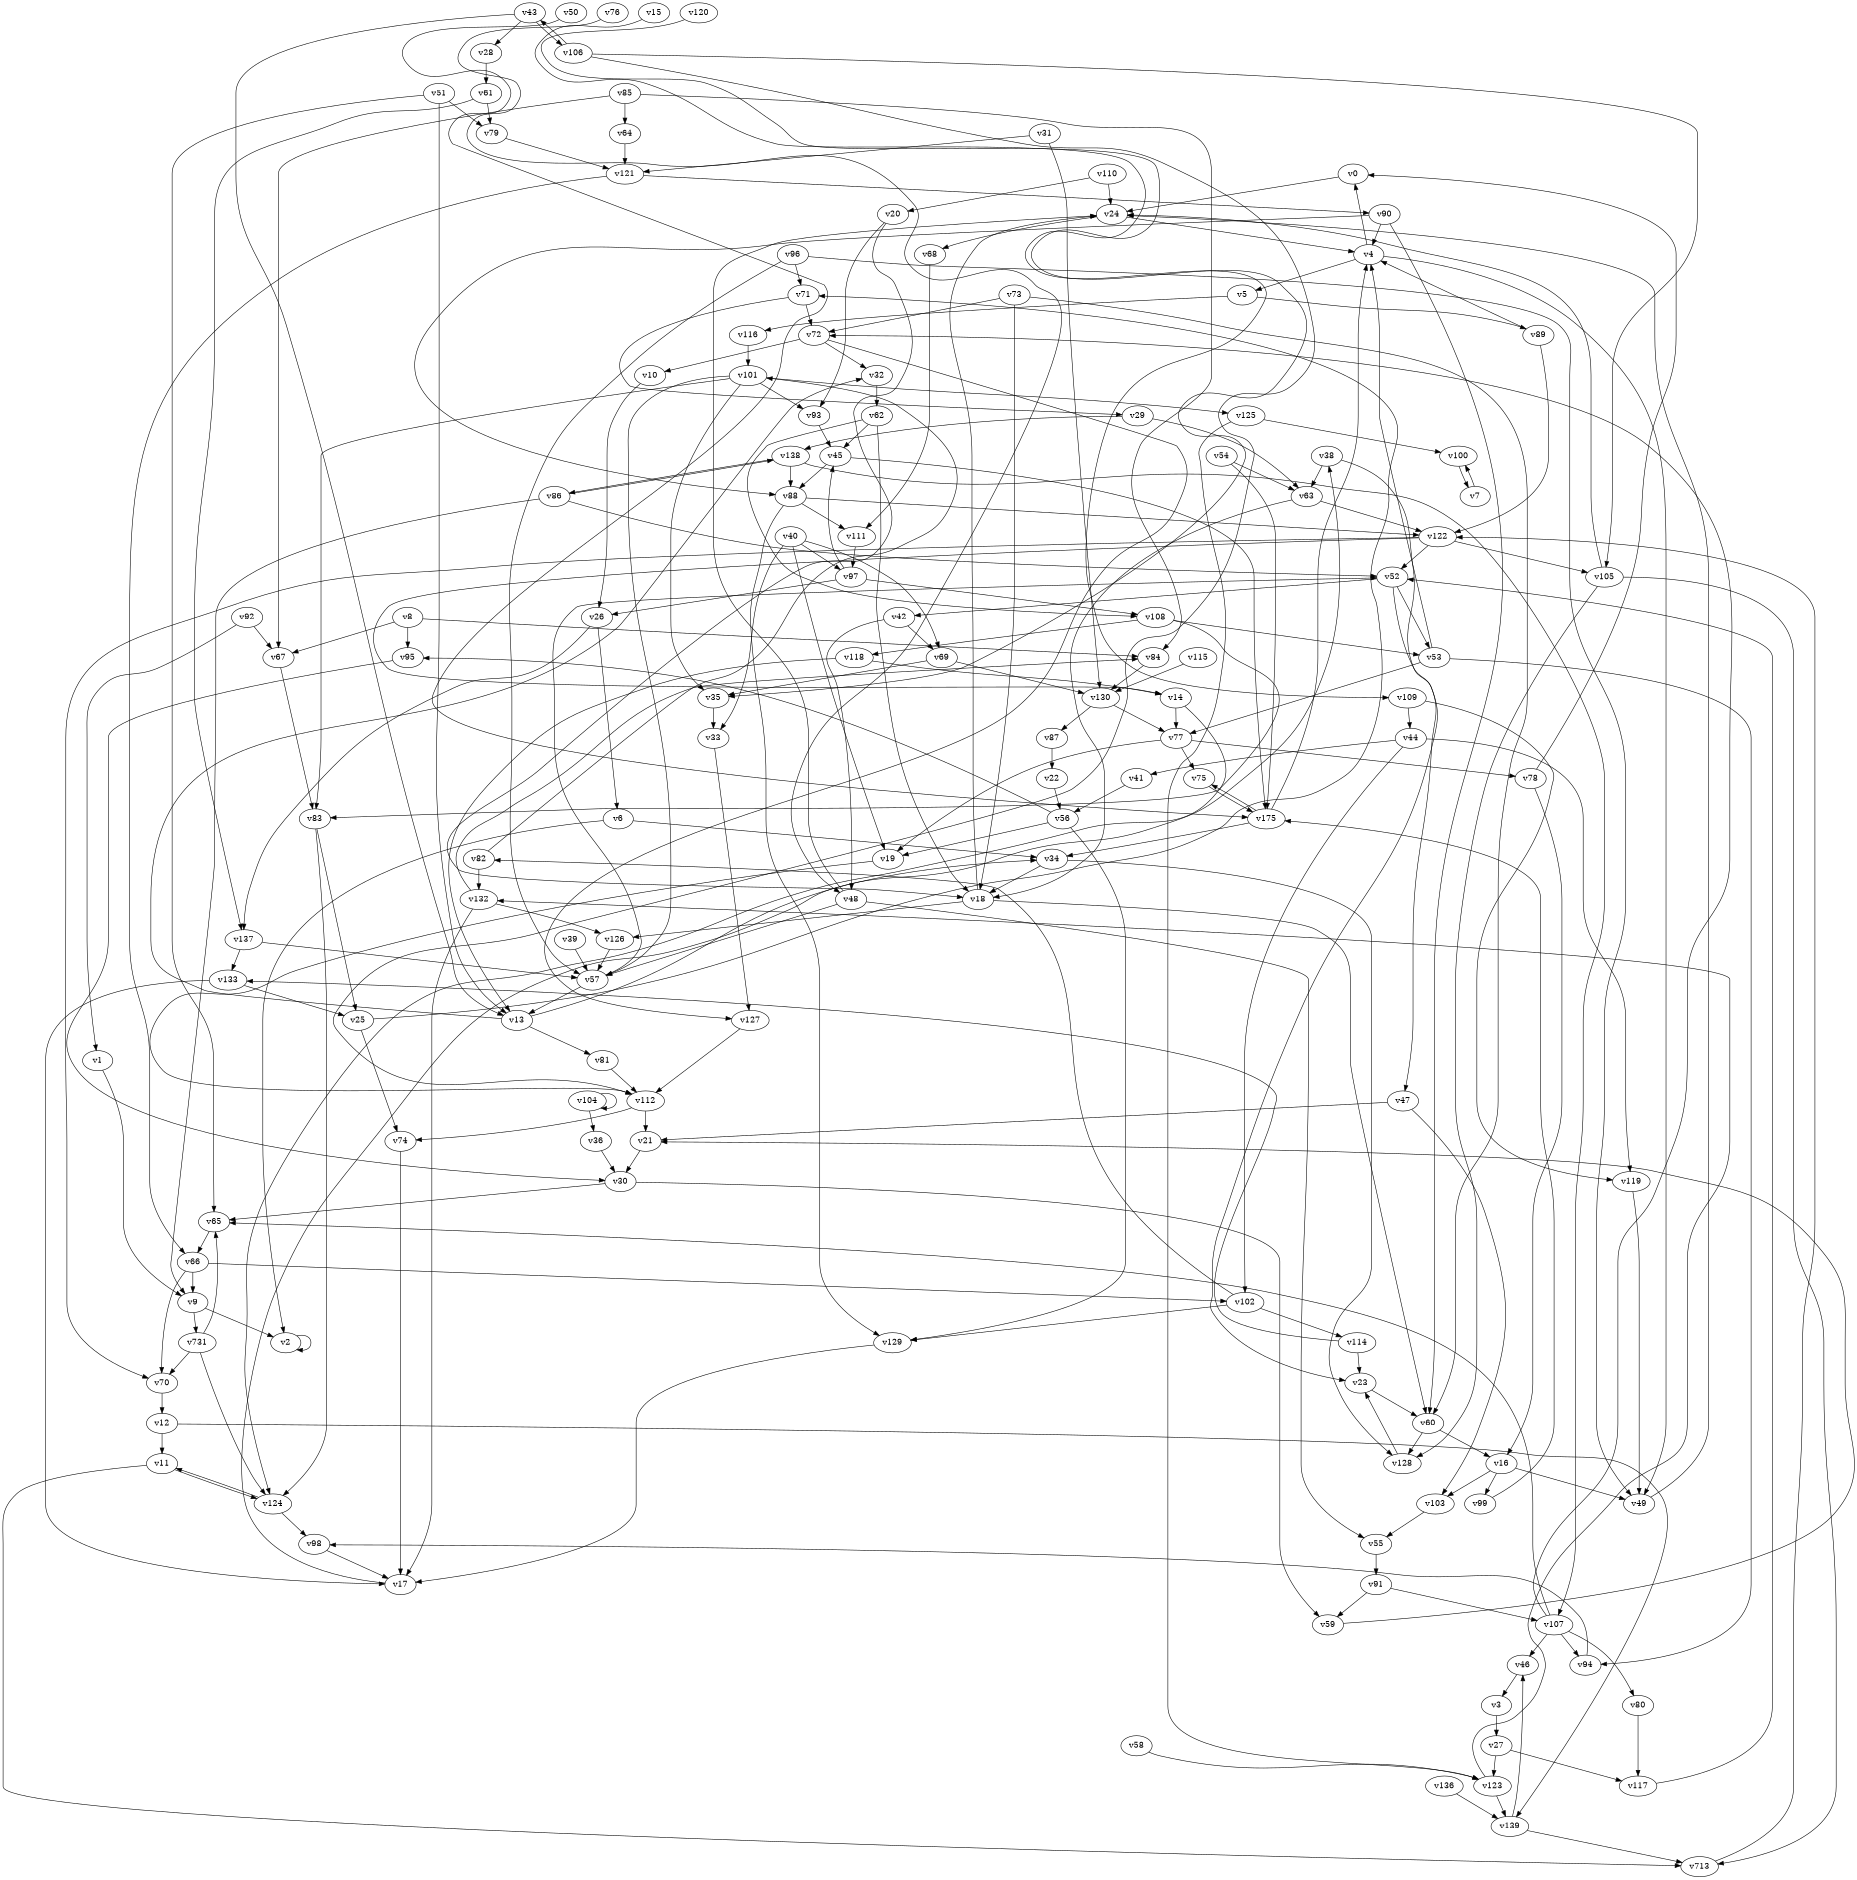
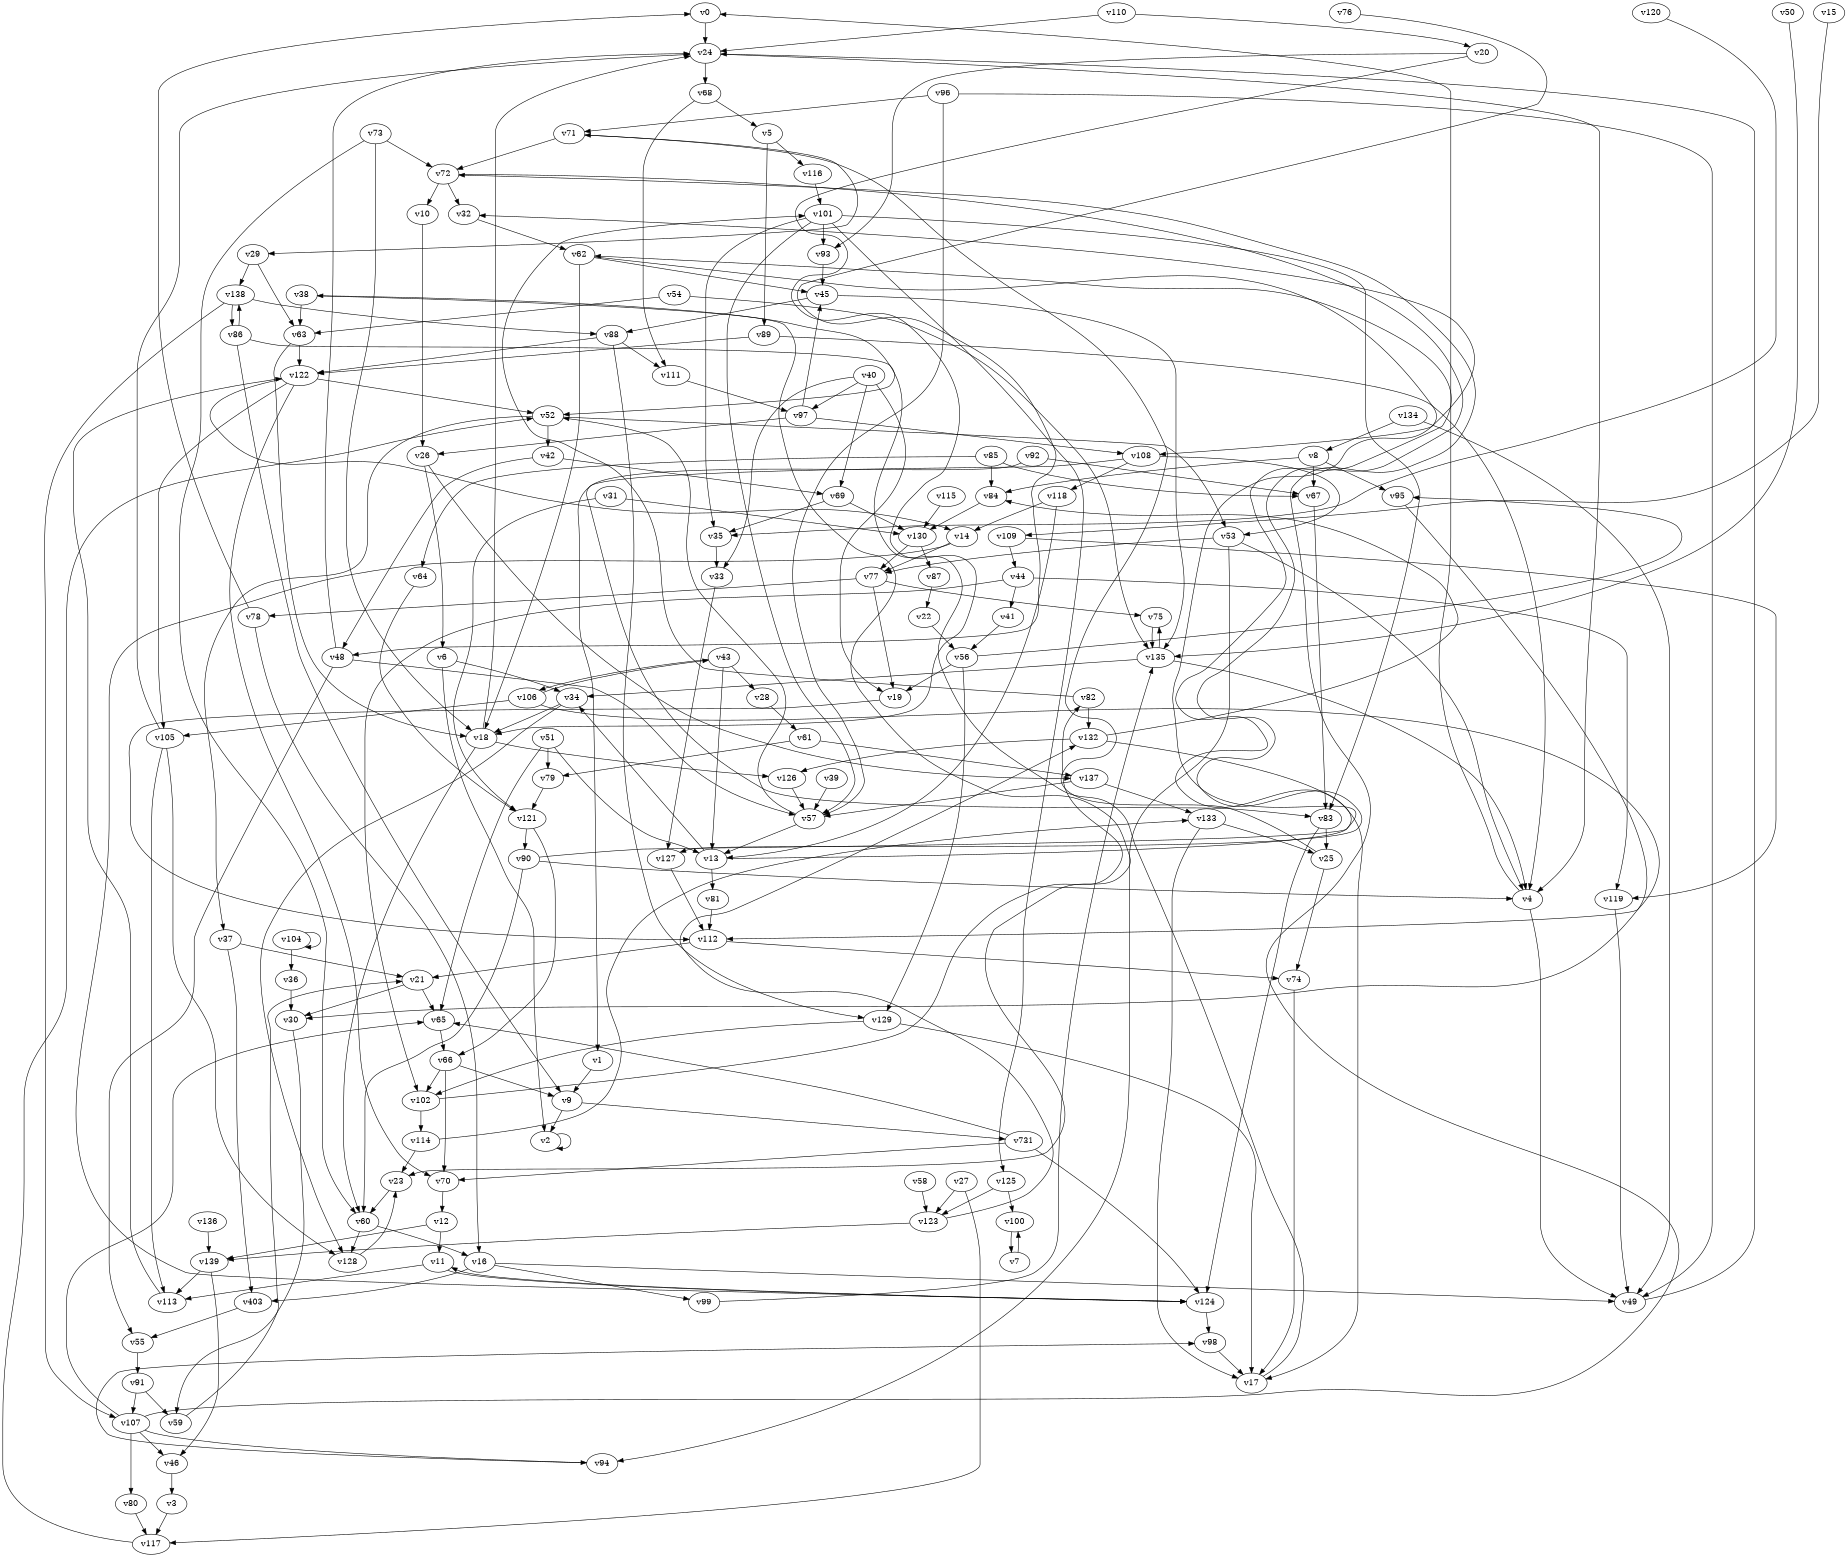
(669, 249) -> (1178, 690)
(1308, 274) -> (734, 112)
none -> (1408, 416)
(1266, 819) -> (1156, 658)
(1403, 1101) -> (226, 940)
(420, 1201) -> (427, 998)
(1072, 1322) -> (649, 1039)
(1435, 1504) -> (253, 1302)
(1496, 1720) -> (163, 1522)
(1700, 1867) -> (167, 1302)
